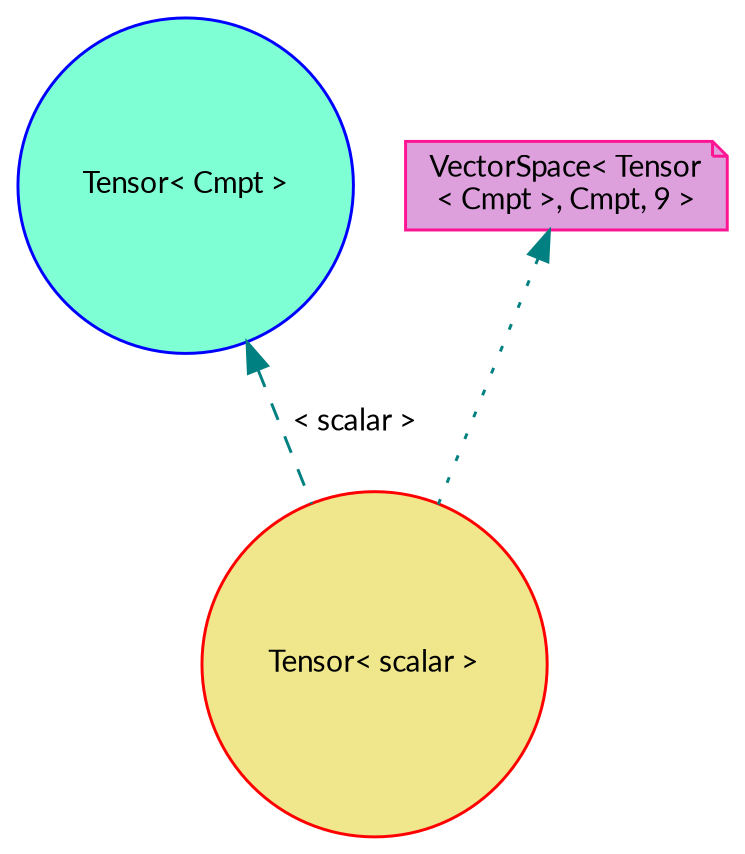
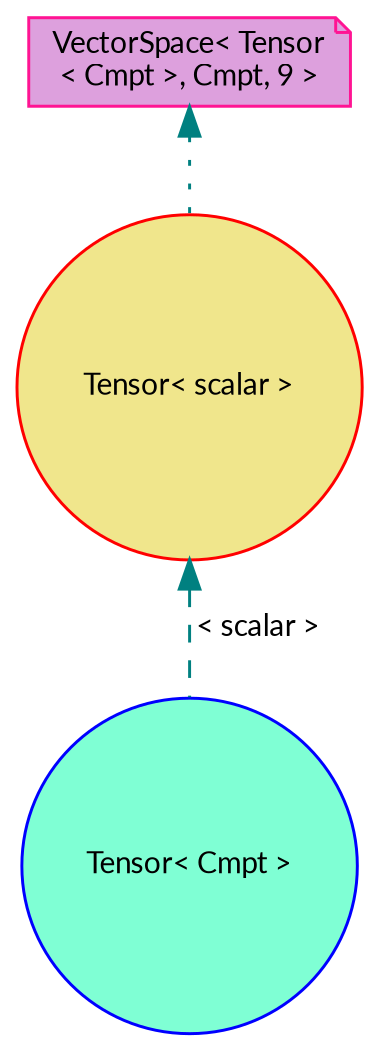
(285, 437) -> (190, 643)
